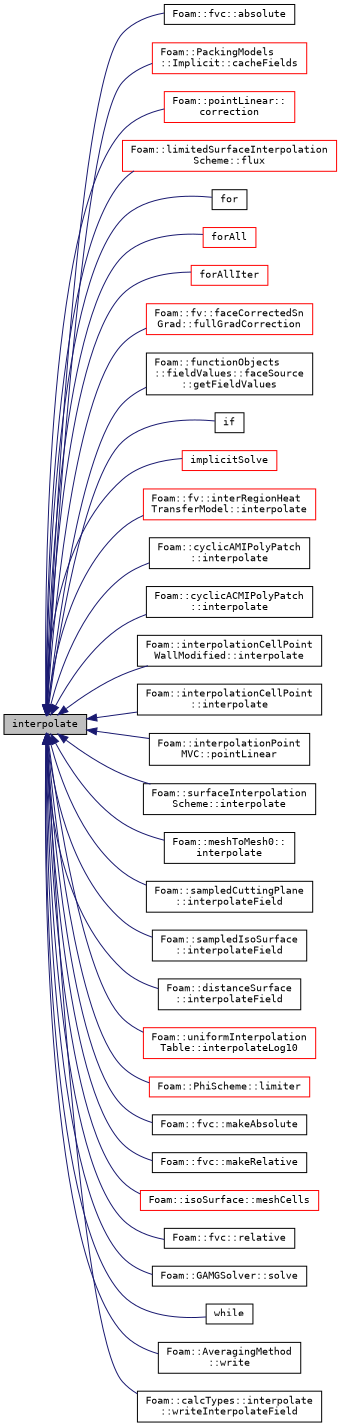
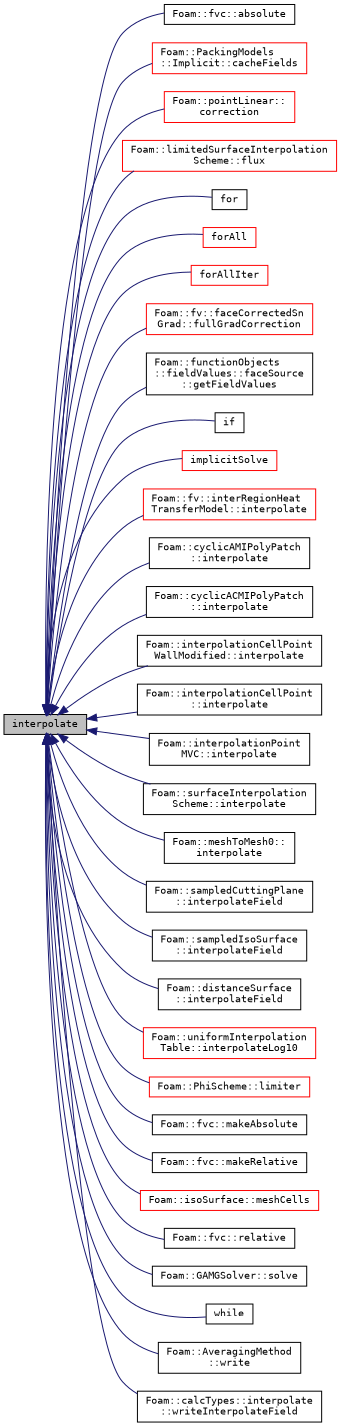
(230, 749) -> (230, 749)
